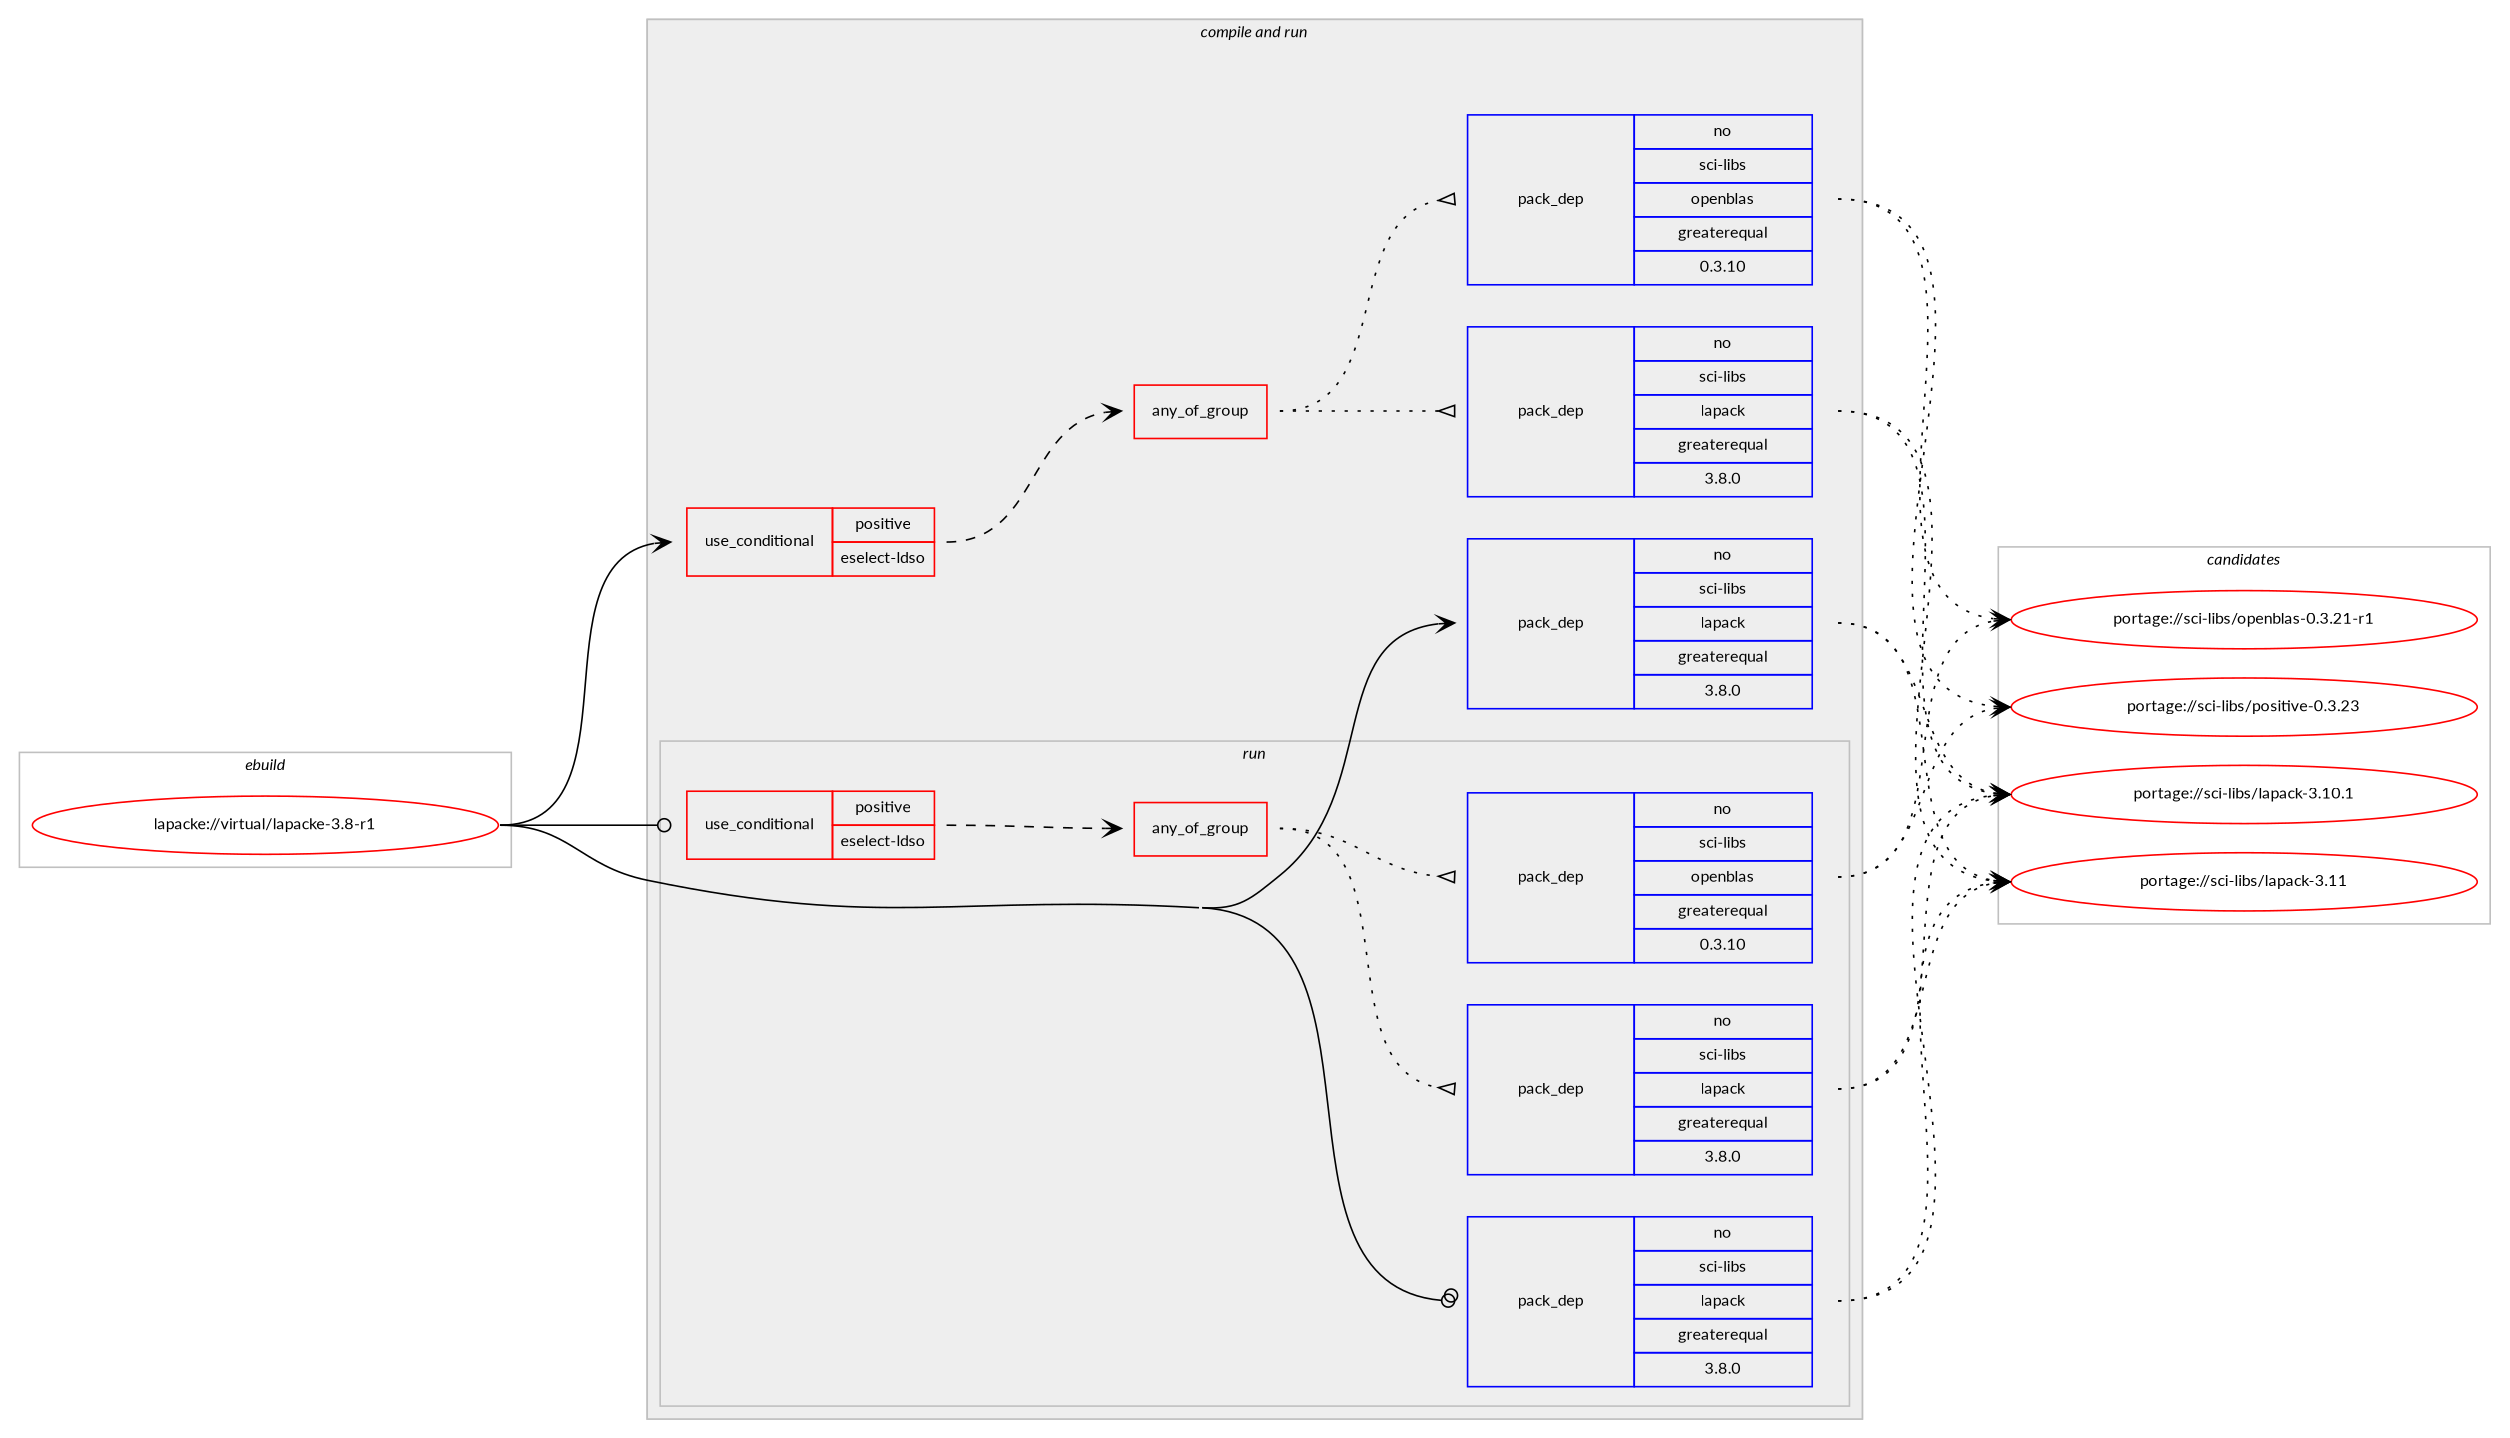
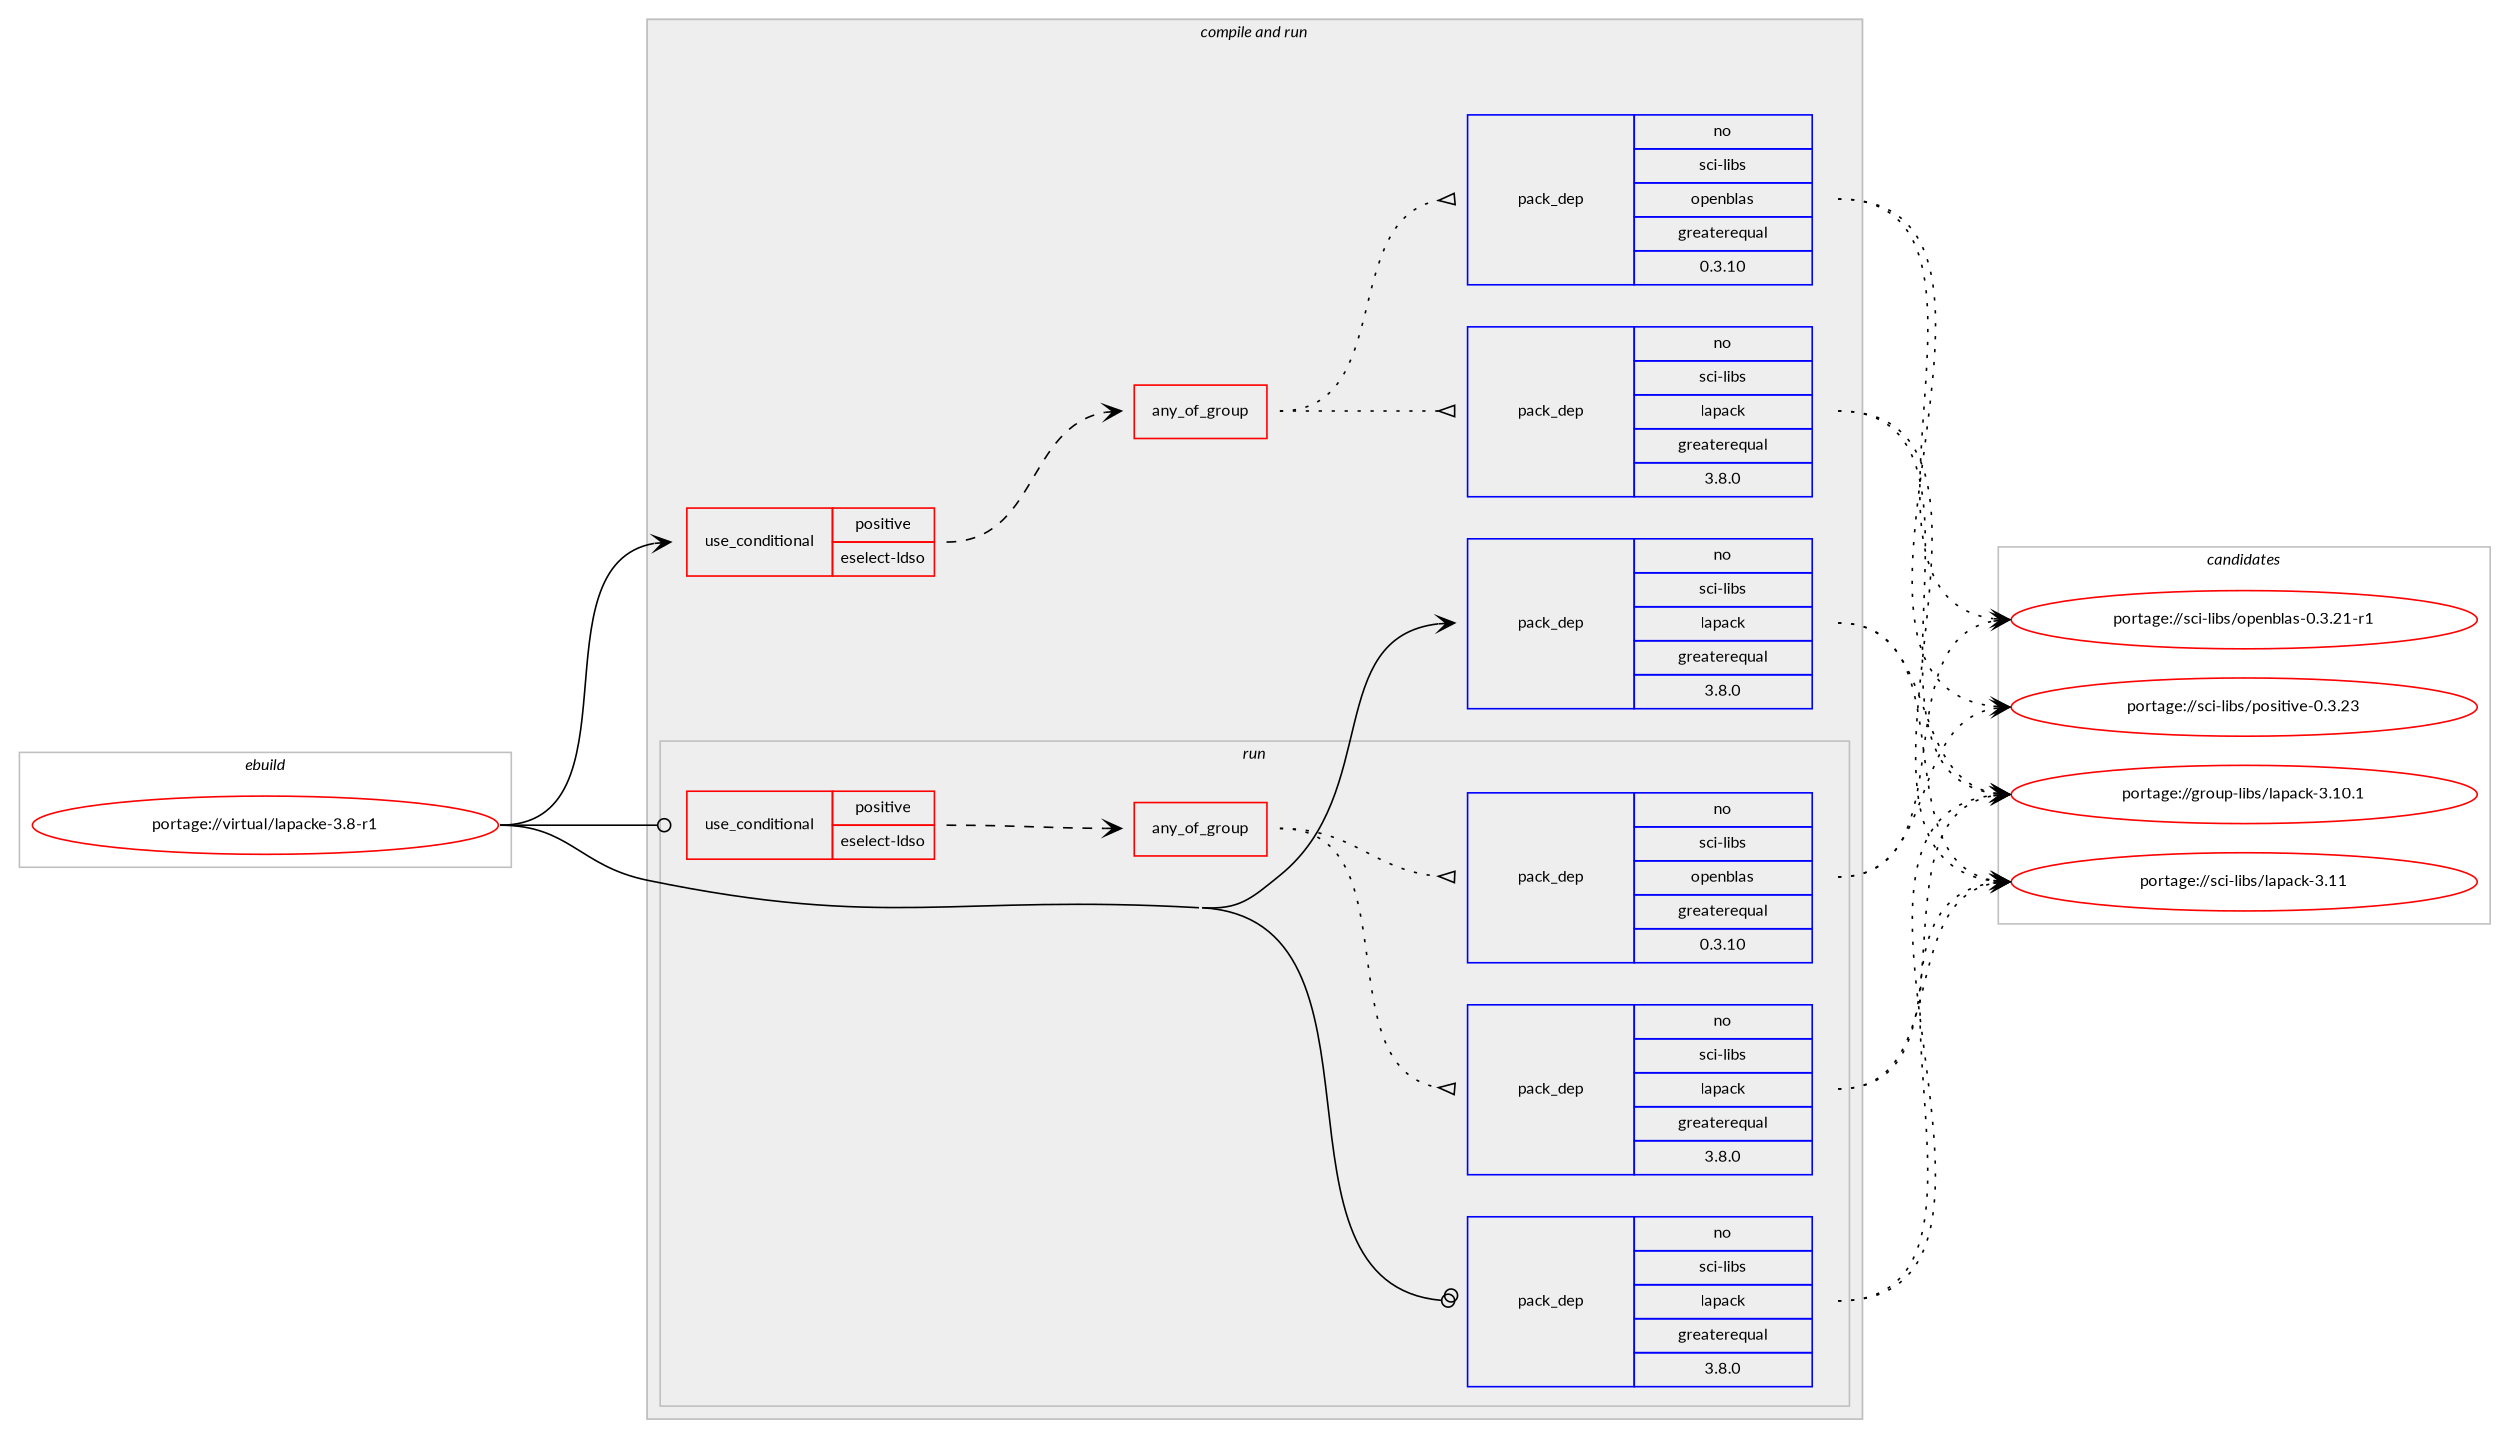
(2244, 794) -> (2244, 794)
(265, 825) -> (265, 825)
